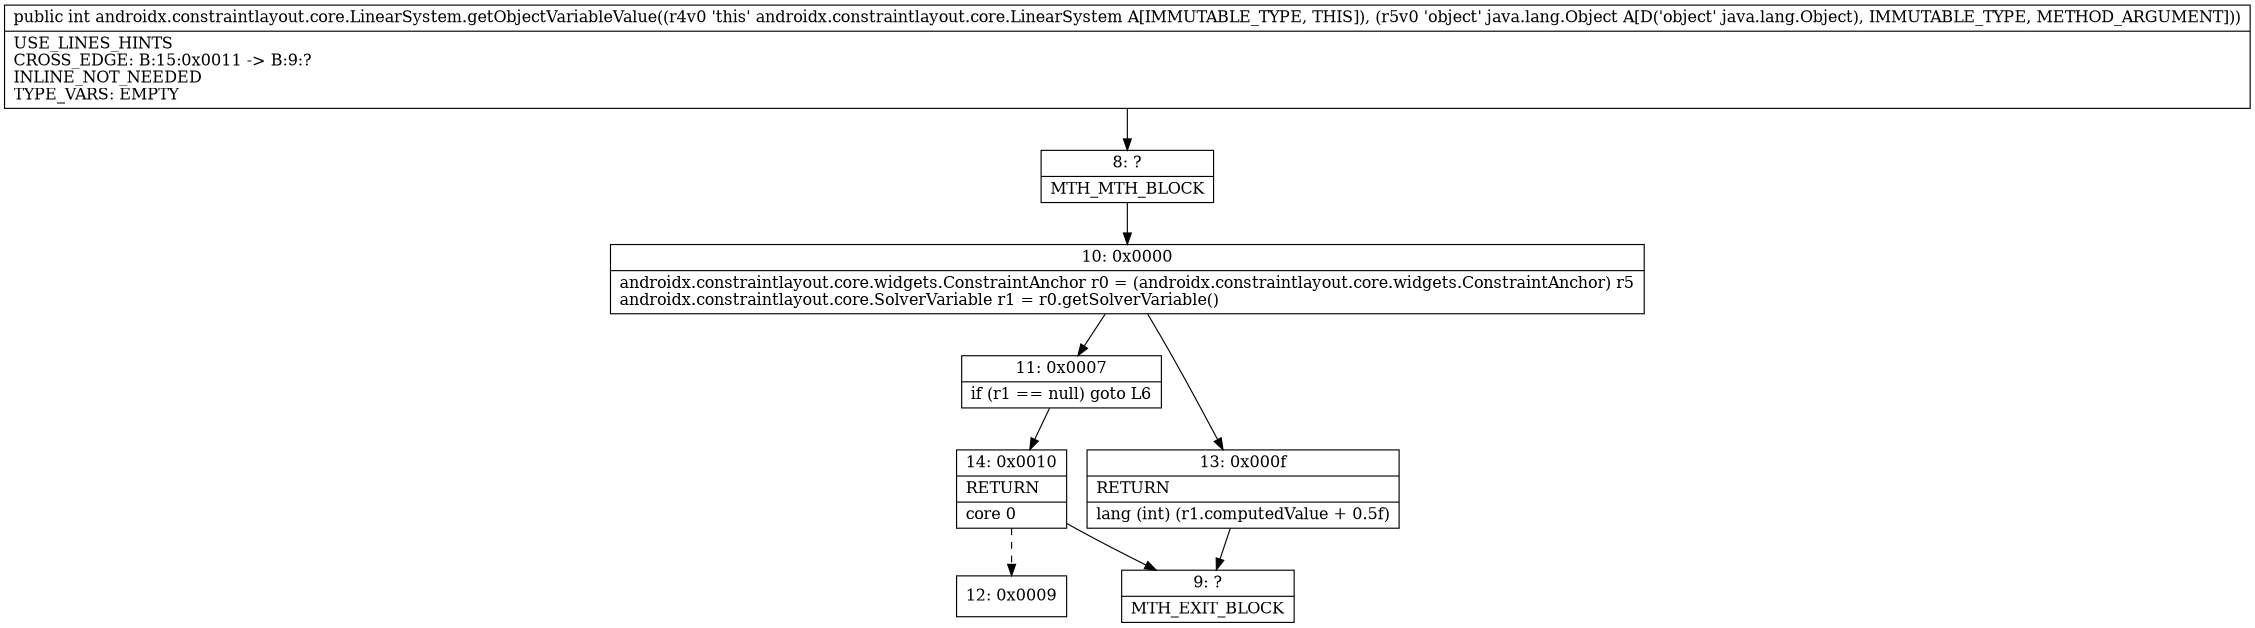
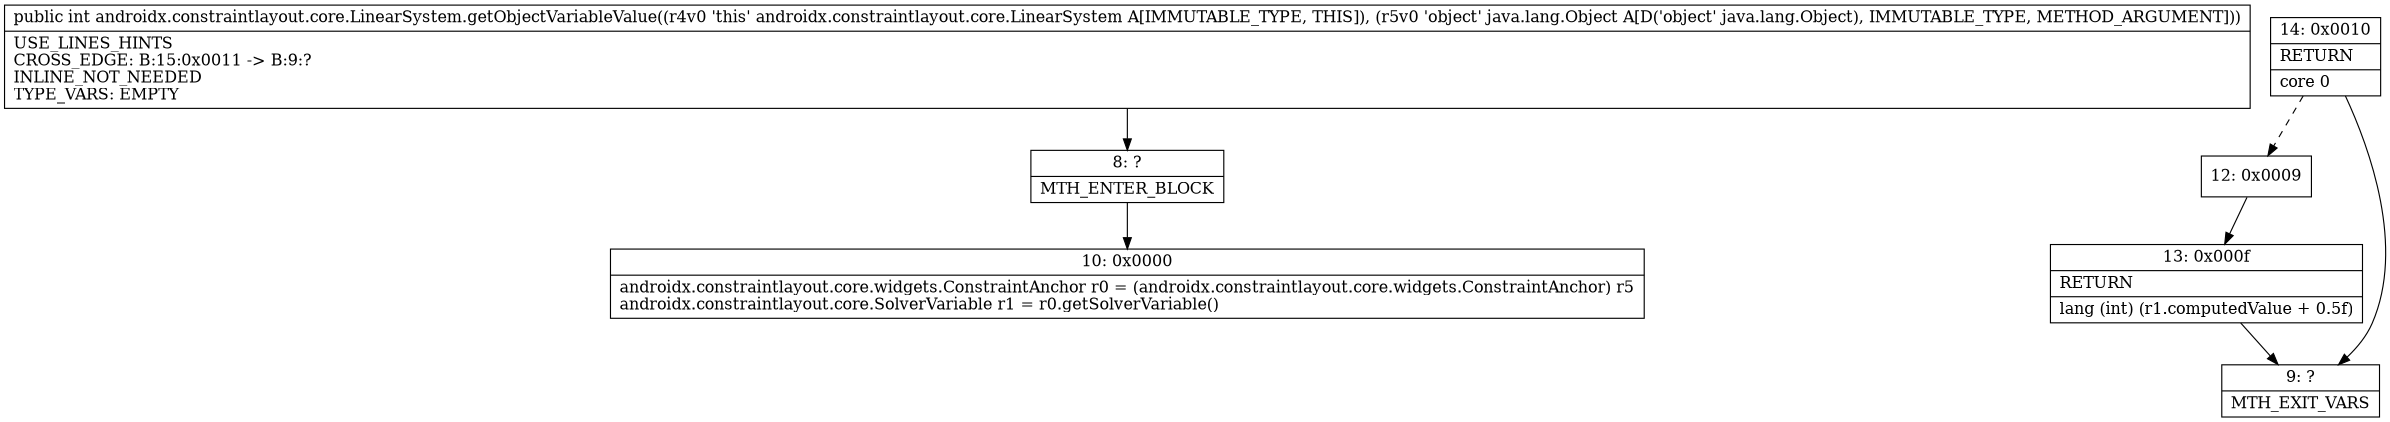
(1127, 189) -> (1127, 189)
(1183, 376) -> (2238, 216)
(1062, 382) -> none
(1208, 609) -> (2301, 403)
